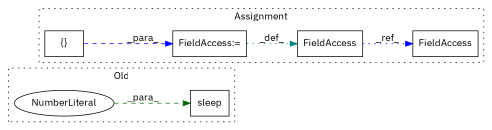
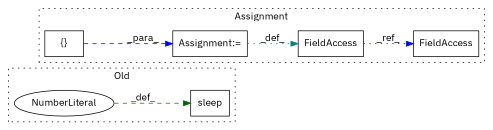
(210, 44) -> (210, 44)
(143, 98) -> (143, 98)
